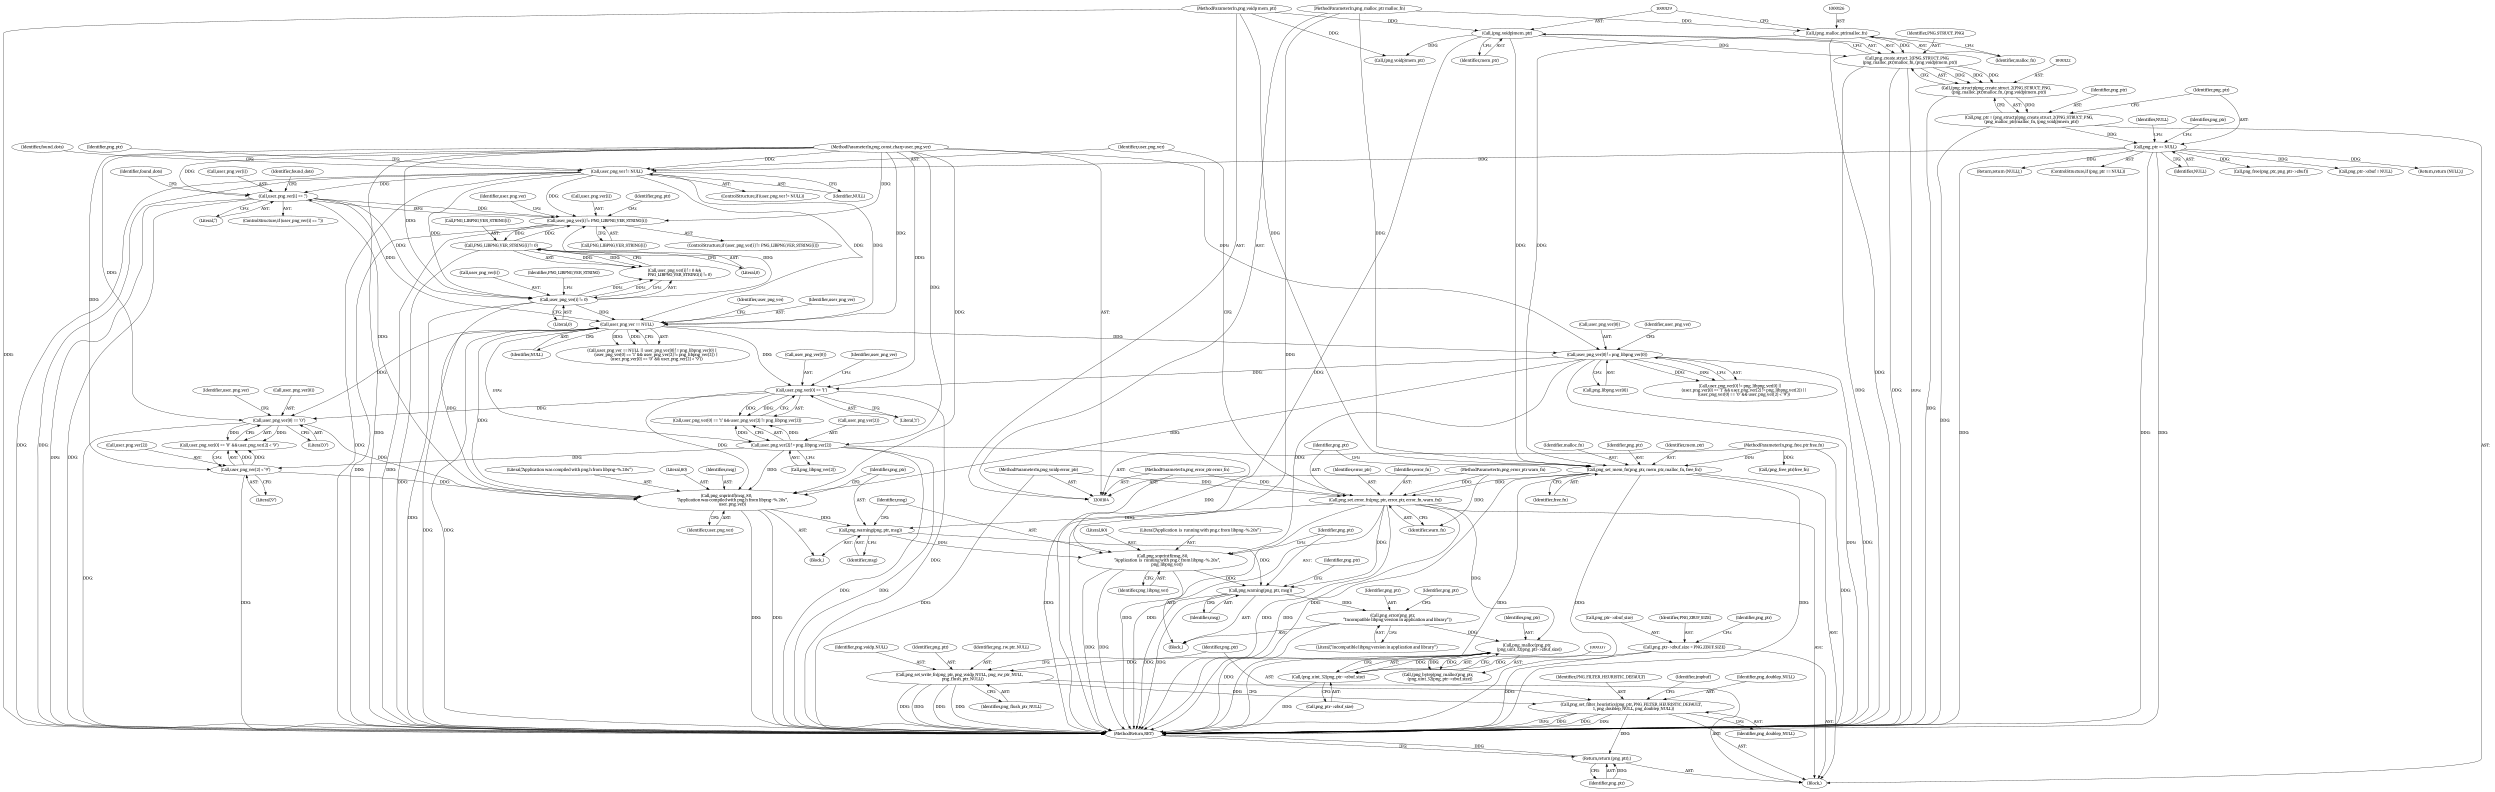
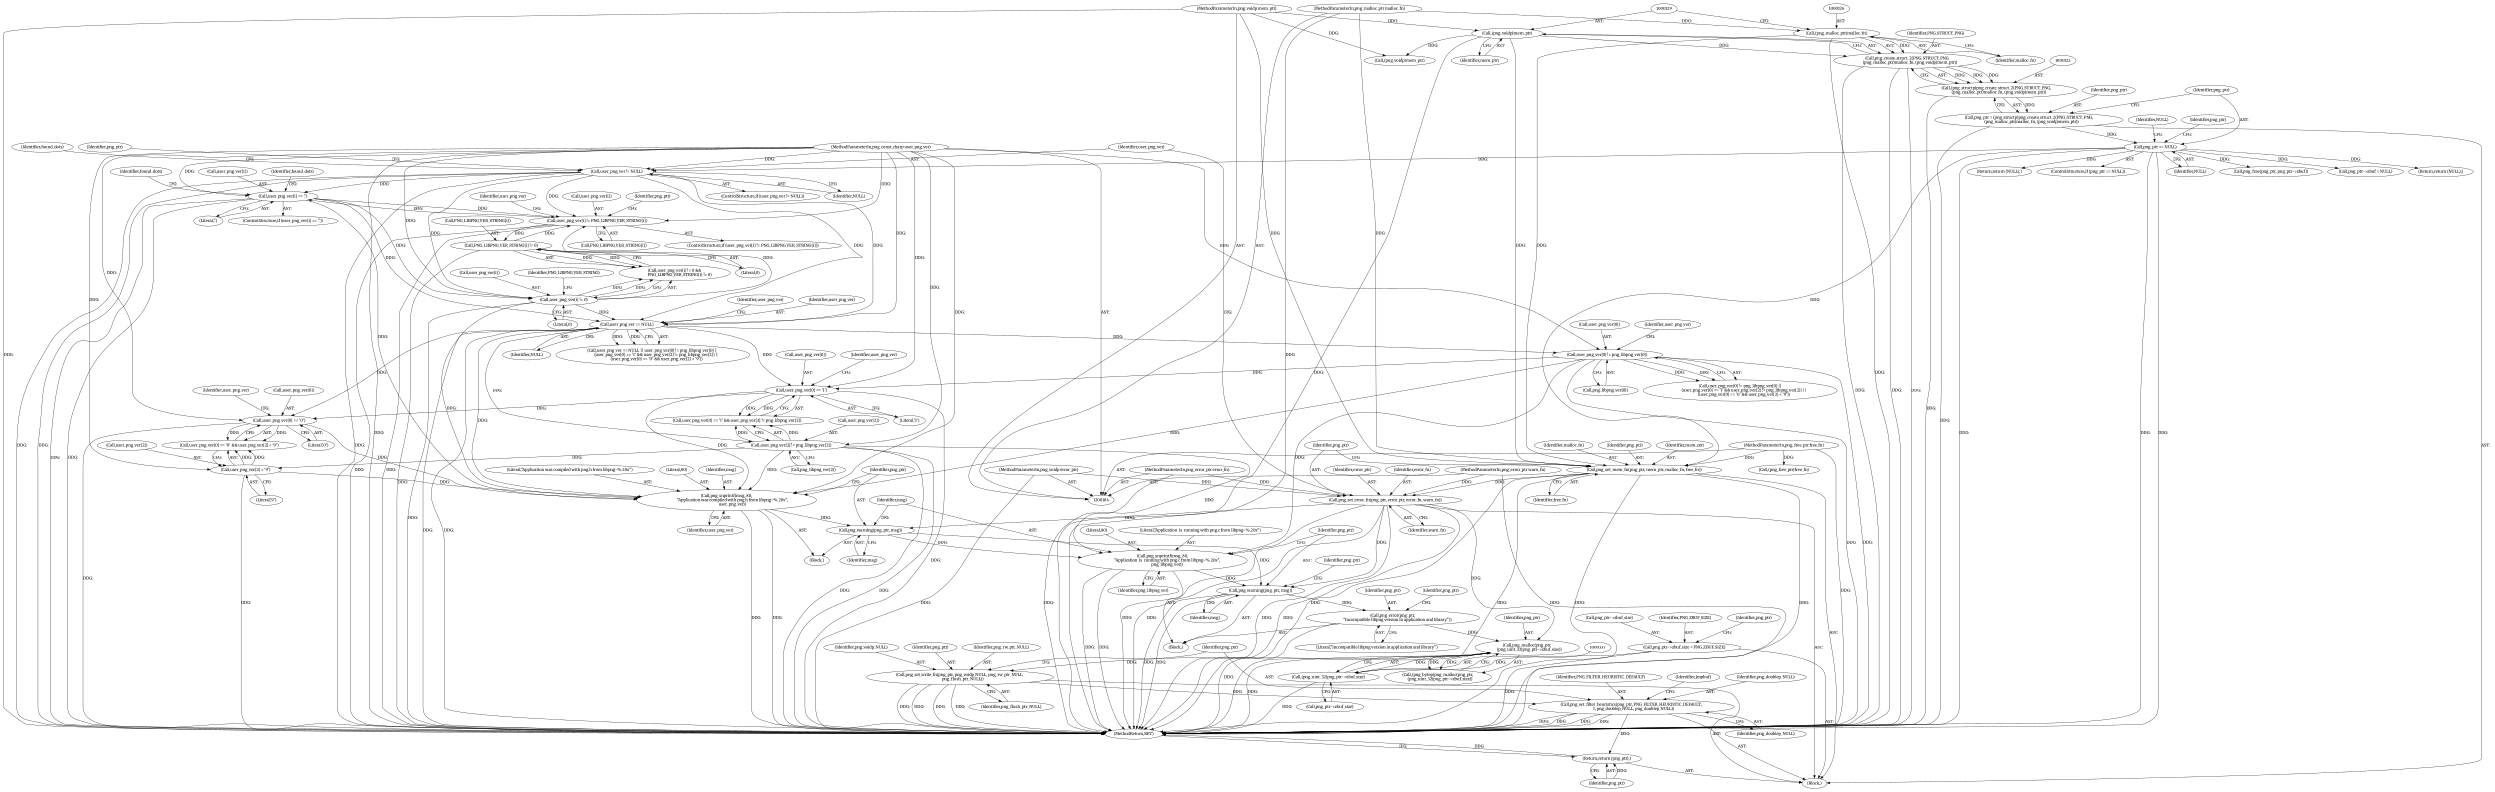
none -> (1719, 299)
(1470, 503) -> (1781, 629)
(1253, 692) -> (1253, 692)
